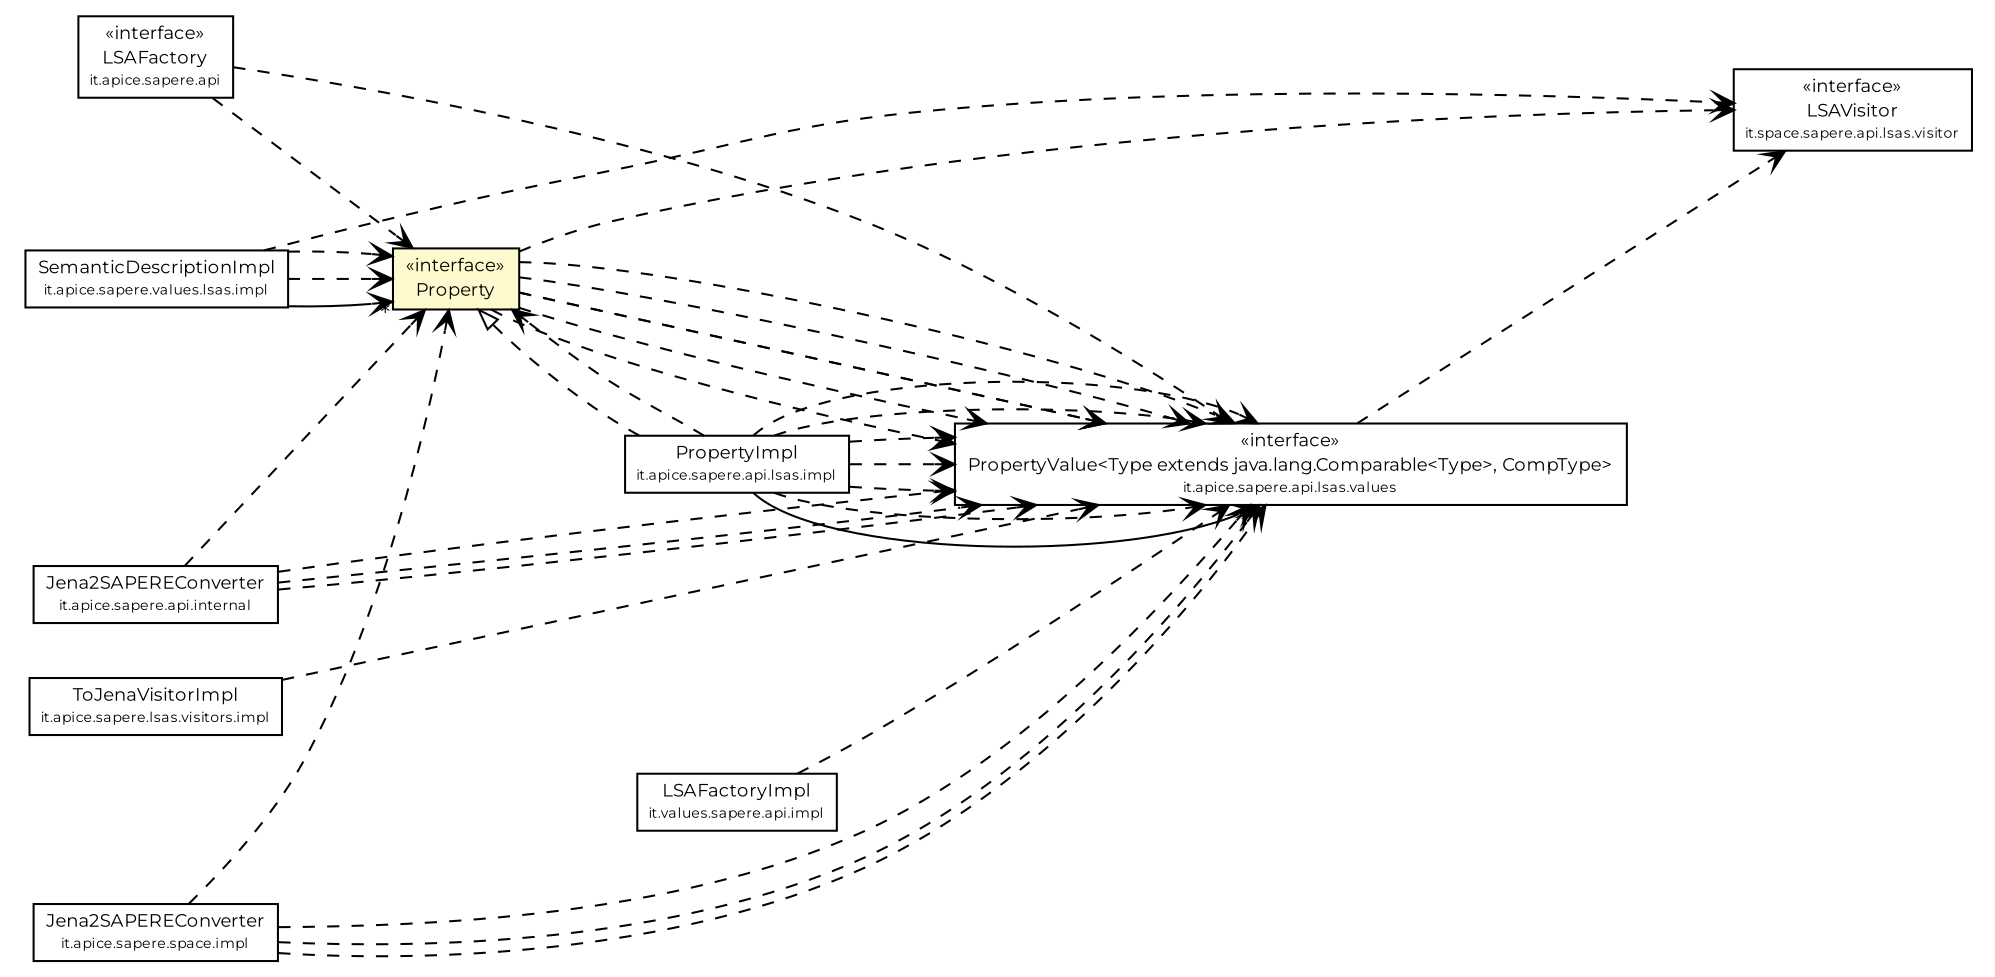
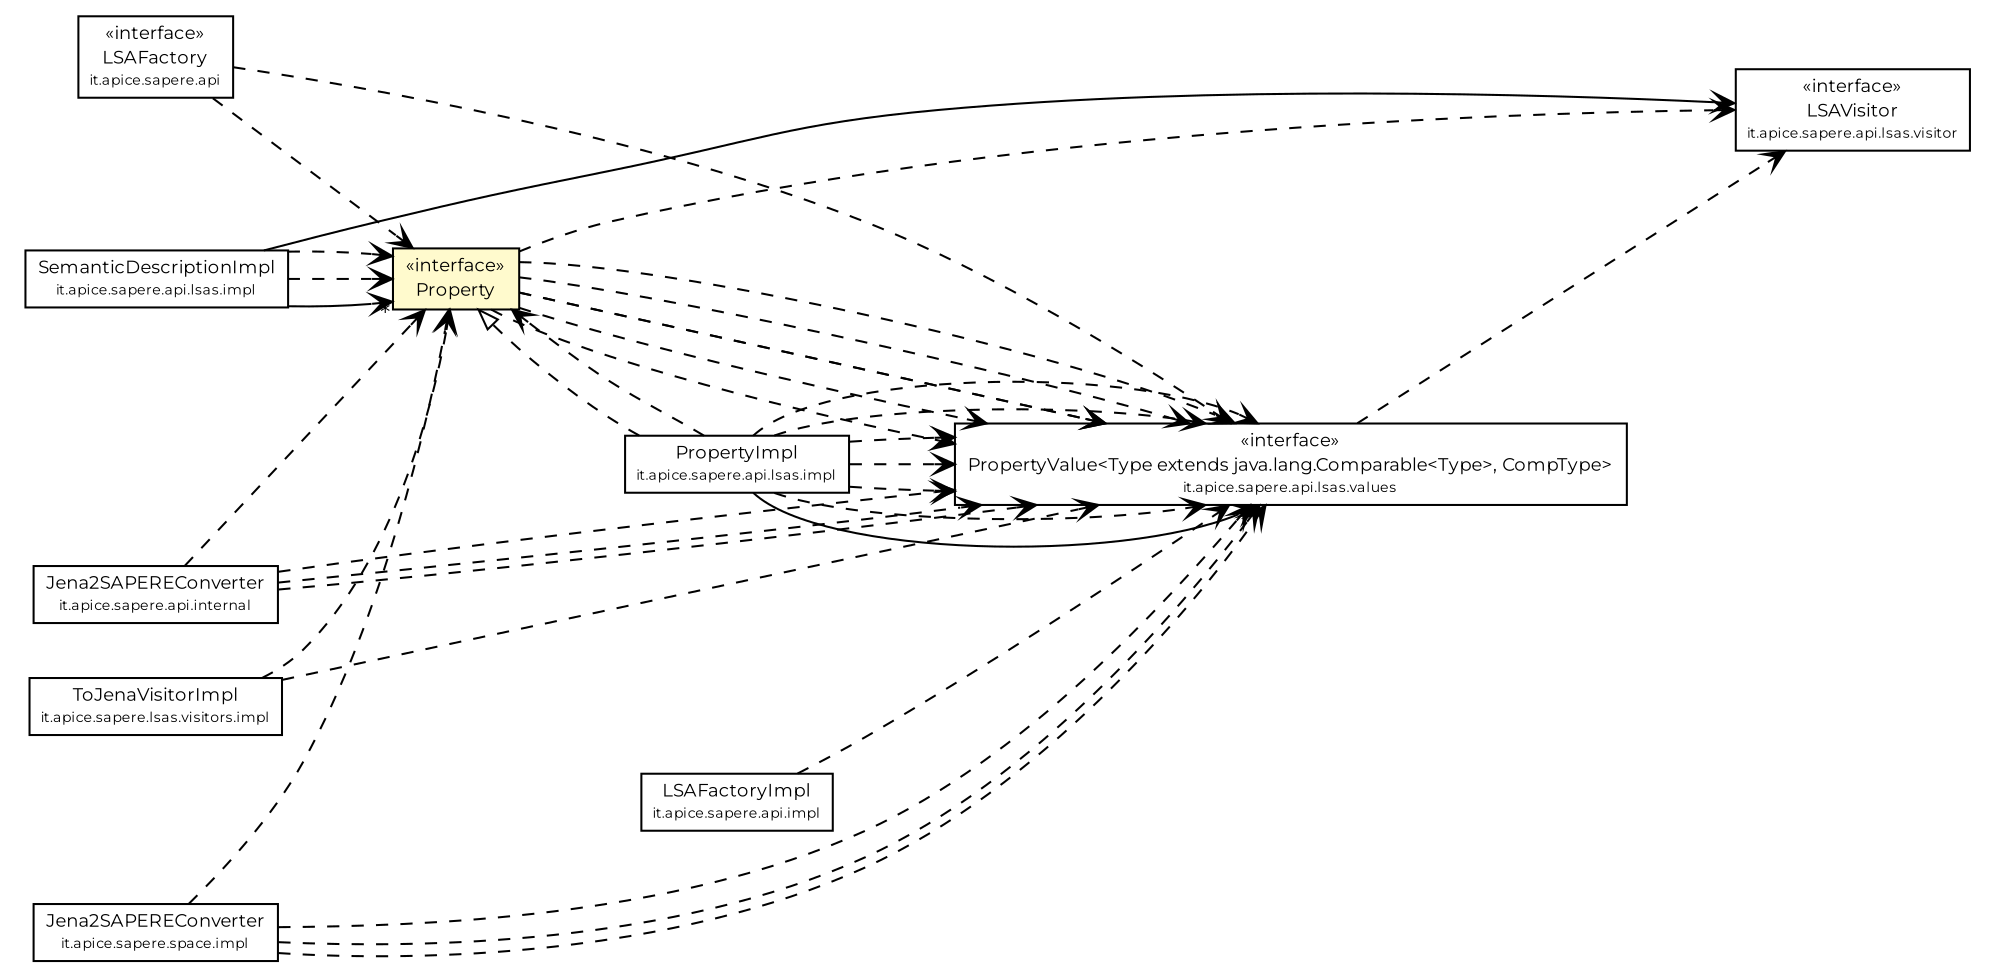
(982, 107) -> (982, 107)
(1853, 133) -> (1853, 133)
(157, 290) -> (157, 290)
none -> (378, 542)
(737, 813) -> (737, 813)
